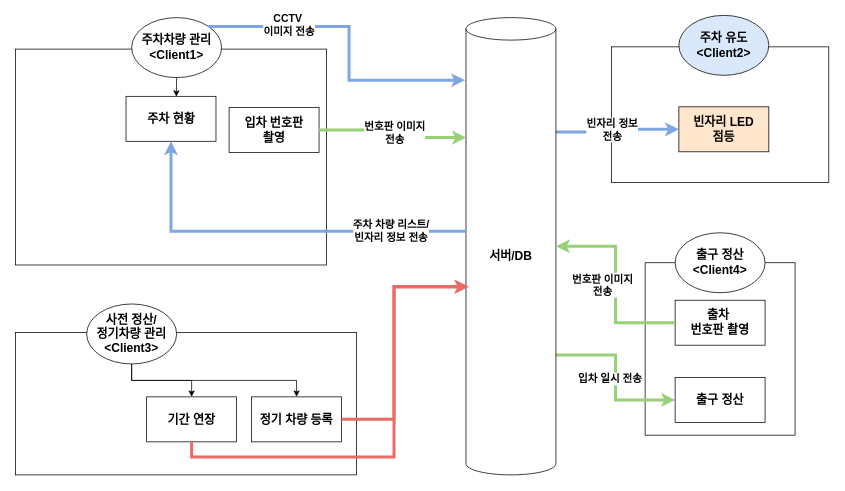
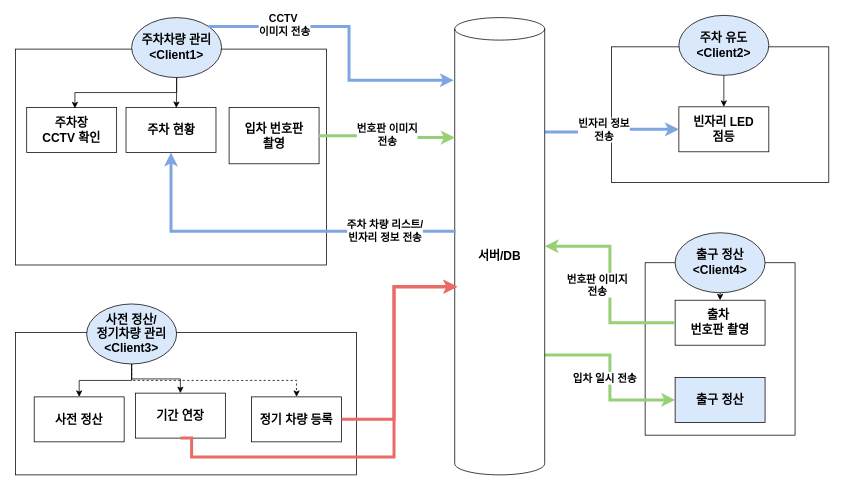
(177, 48) -> (177, 48)
none -> (119, 93)
none -> (724, 100)
(171, 119) -> (171, 130)
(724, 129) -> (724, 129)
none -> (72, 130)
(274, 130) -> (274, 136)
(511, 246) -> (500, 246)
(720, 263) -> (720, 263)
none -> (720, 294)
(132, 334) -> (132, 334)
none -> (99, 381)
(250, 381) -> (250, 381)
(720, 400) -> (720, 400)
none -> (79, 420)
(192, 420) -> (180, 416)
